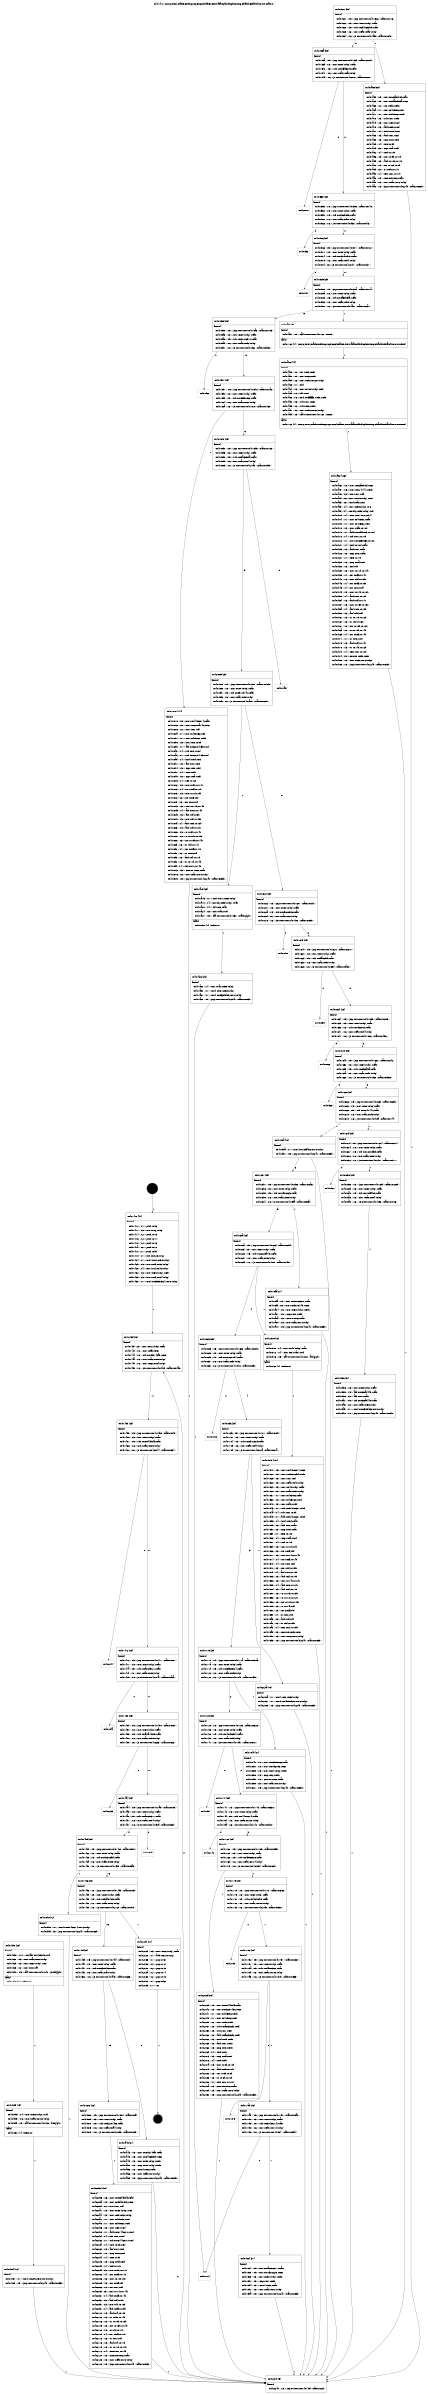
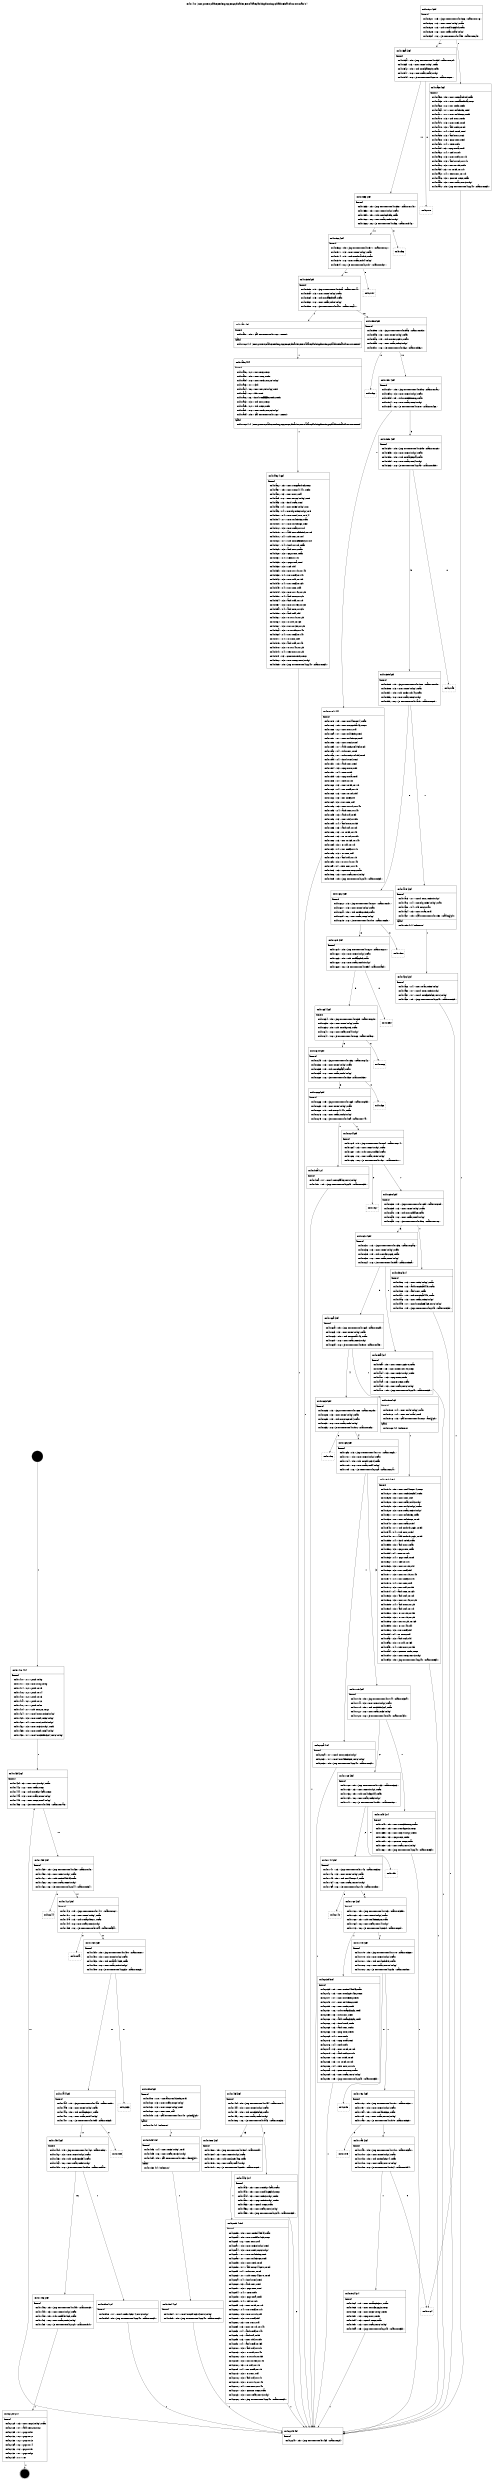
(296, 1164) -> (400, 1228)
(105, 1928) -> none
